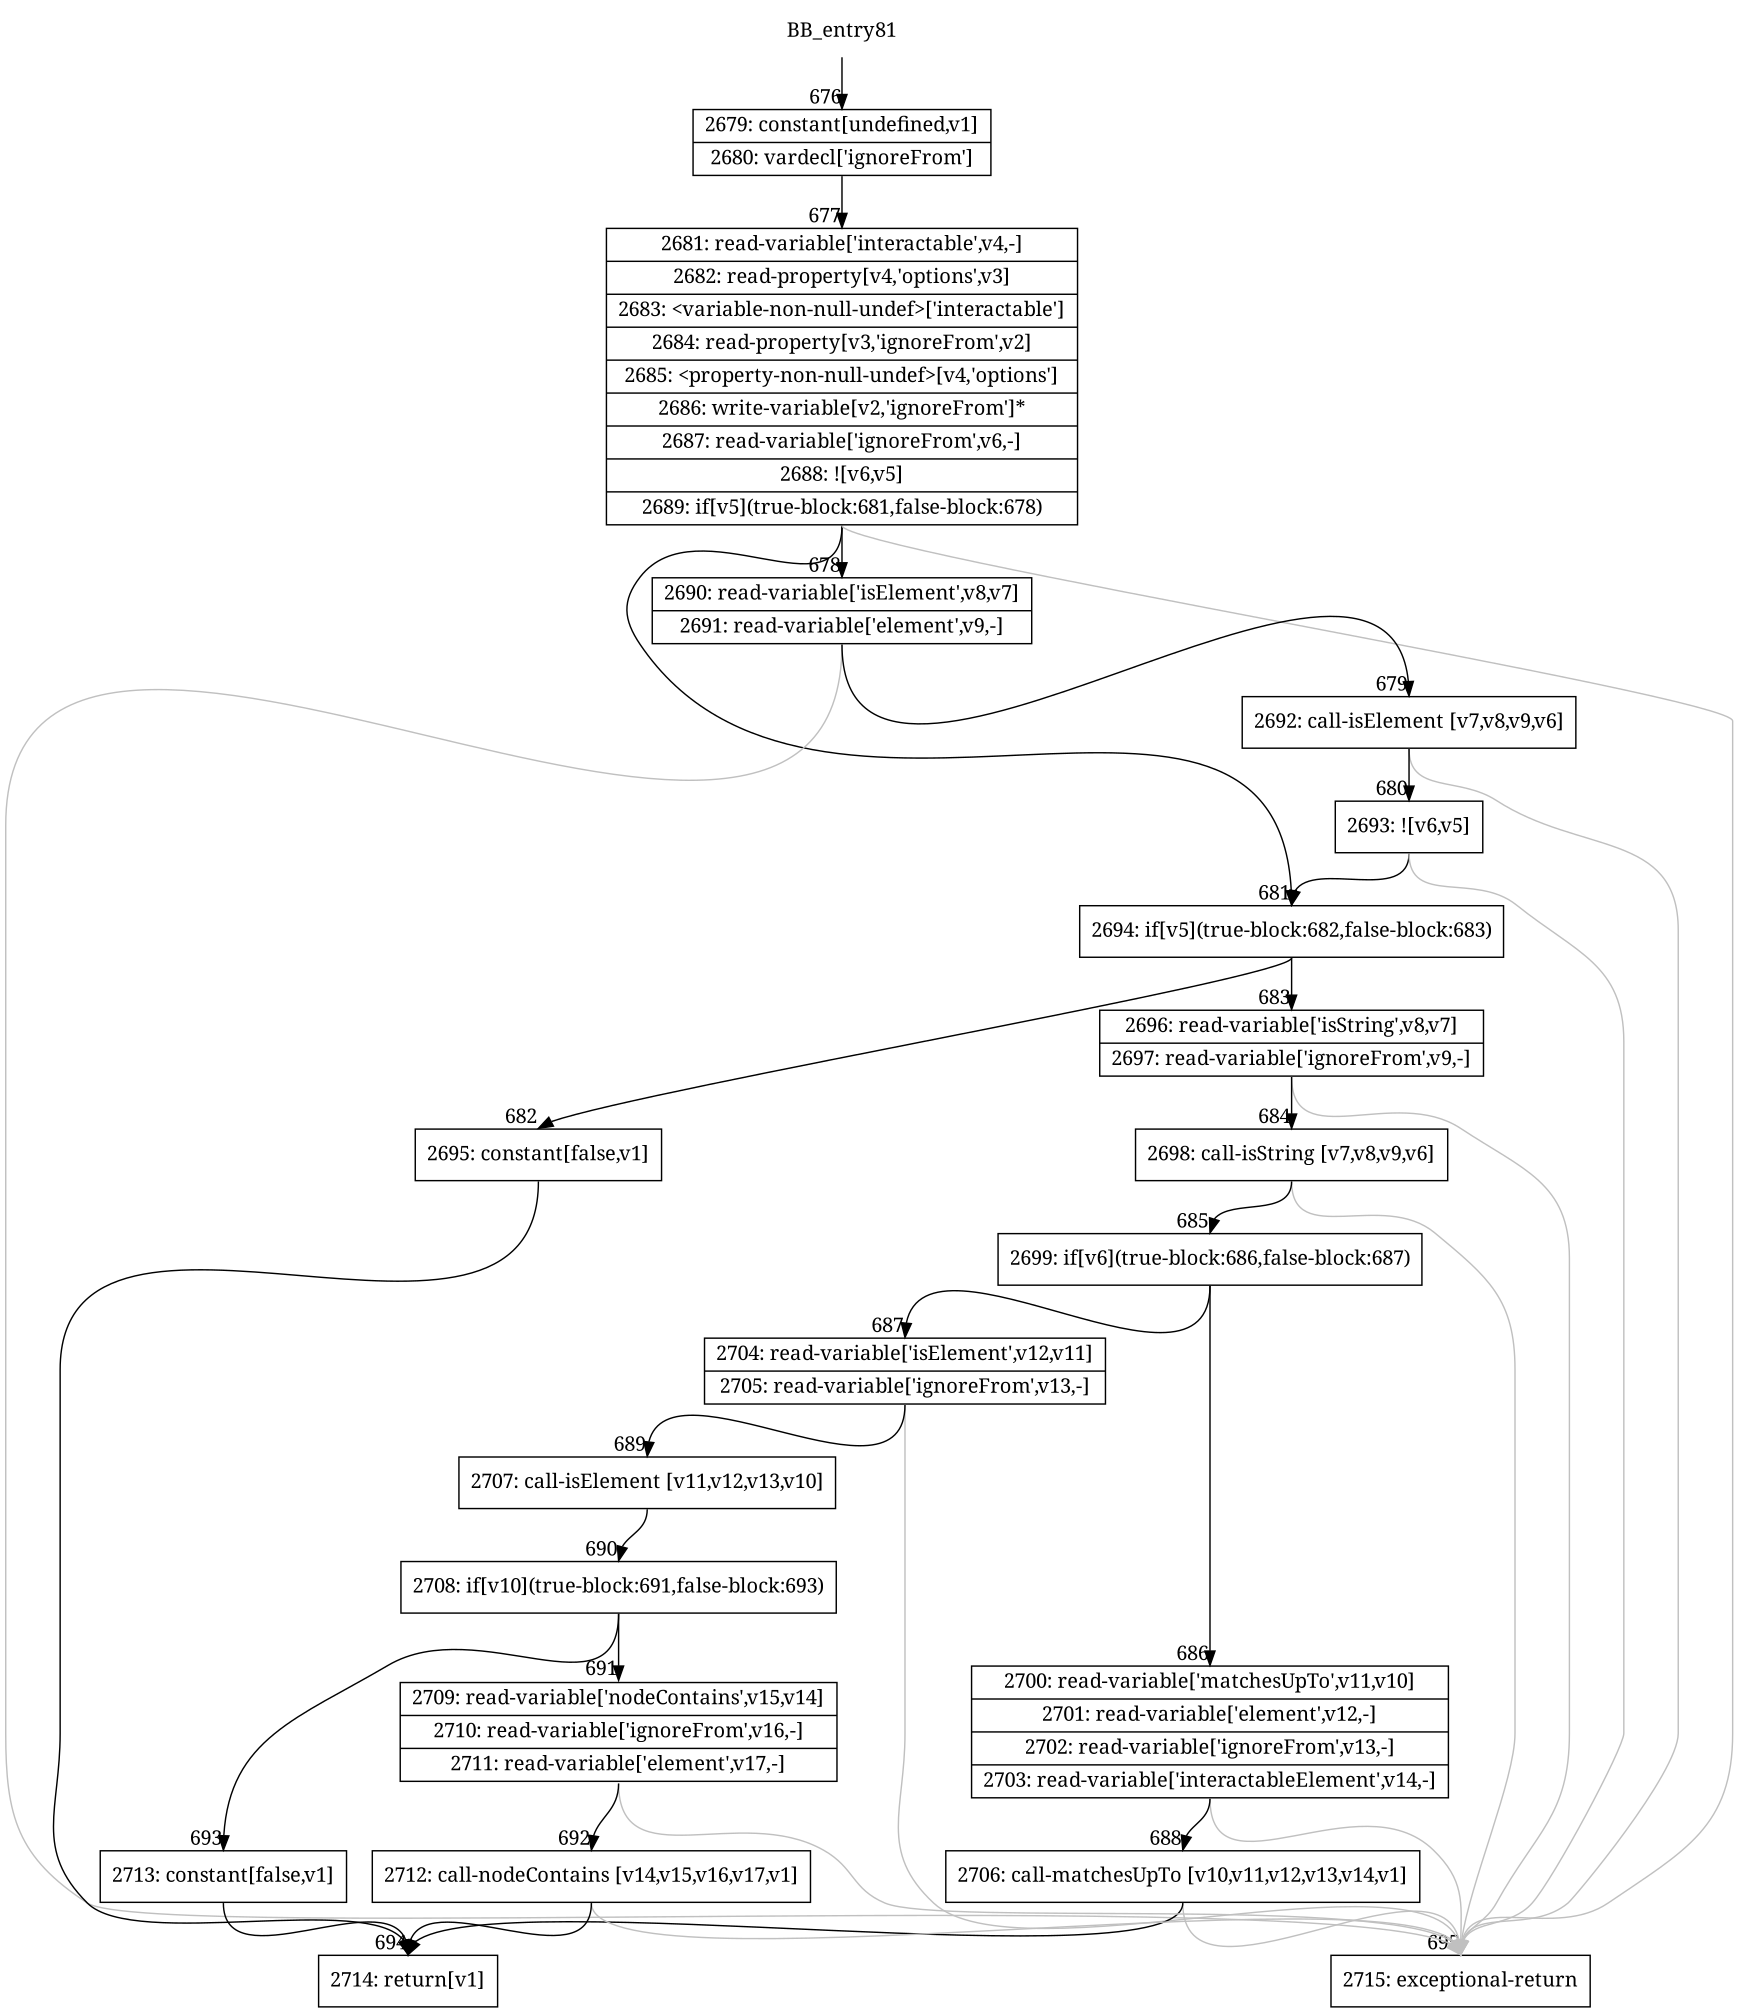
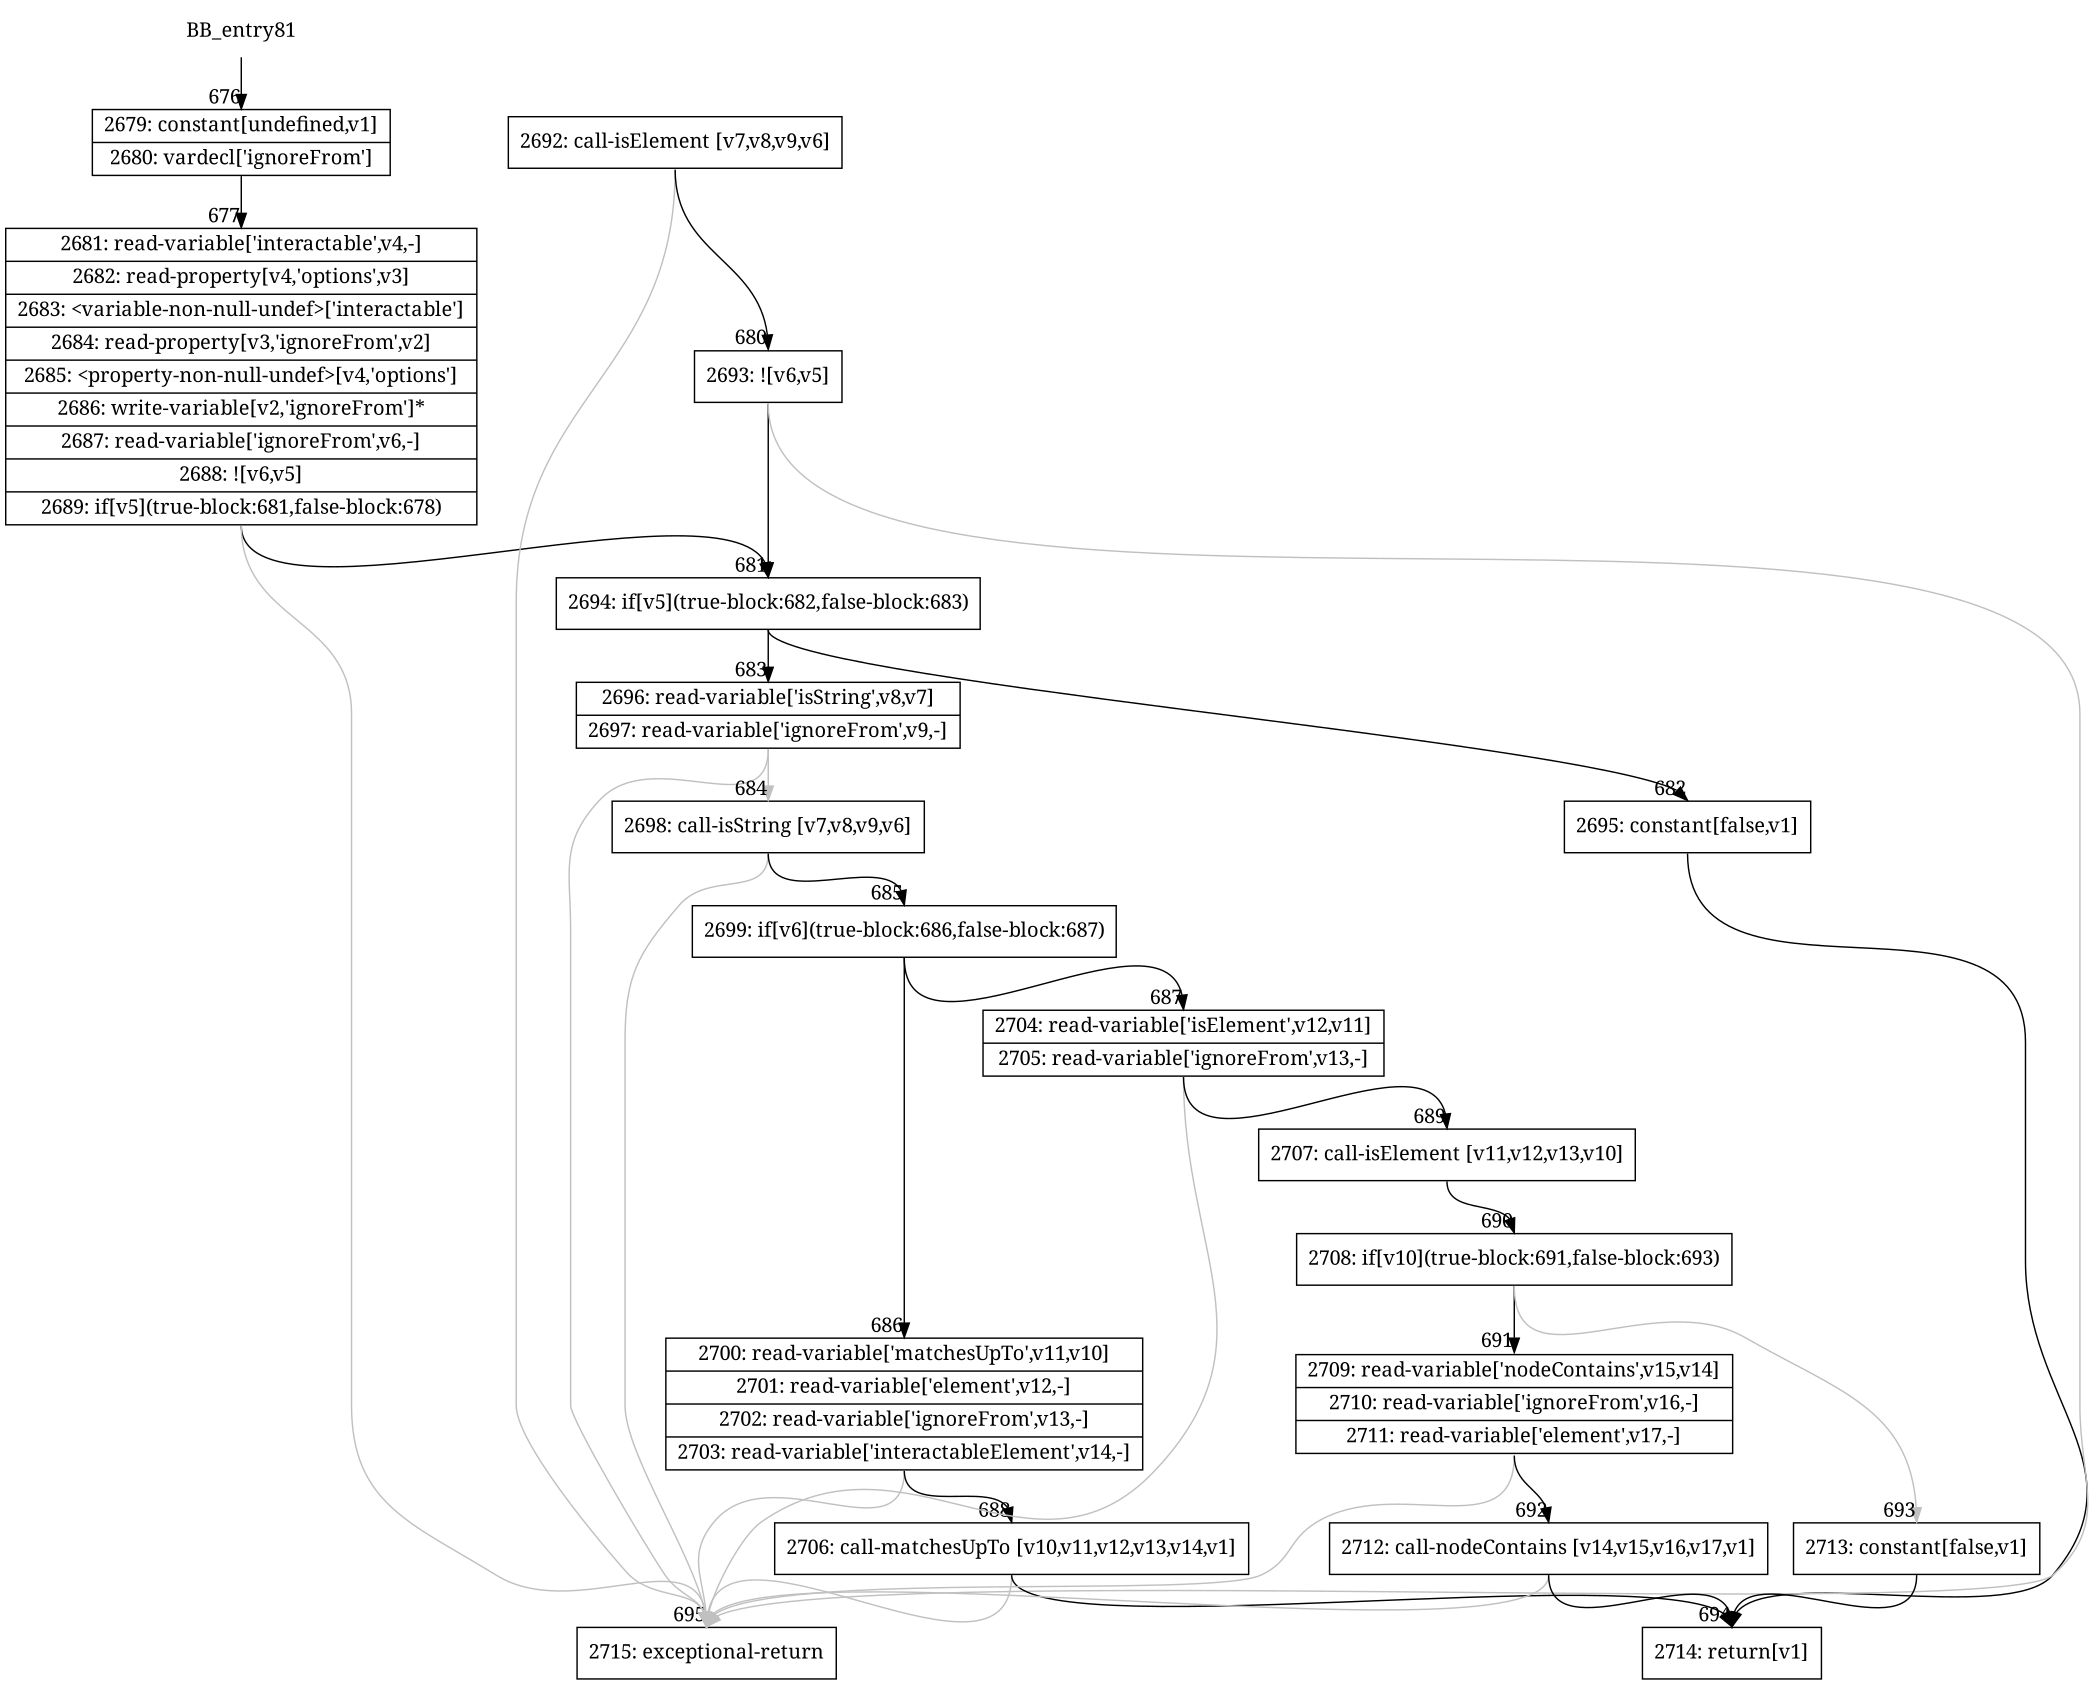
(842, 611) -> none
(1292, 1095) -> (768, 767)
(395, 1663) -> (1741, 1336)
